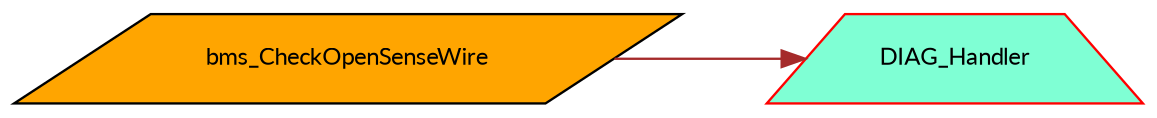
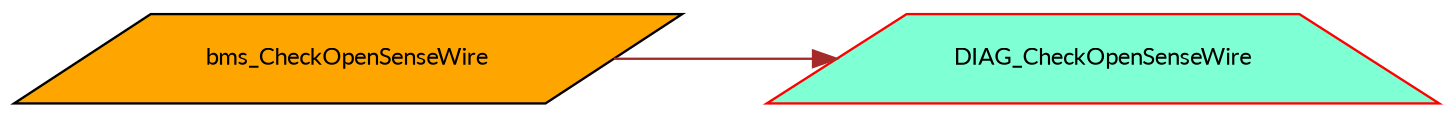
(955, 59) -> (1103, 59)
